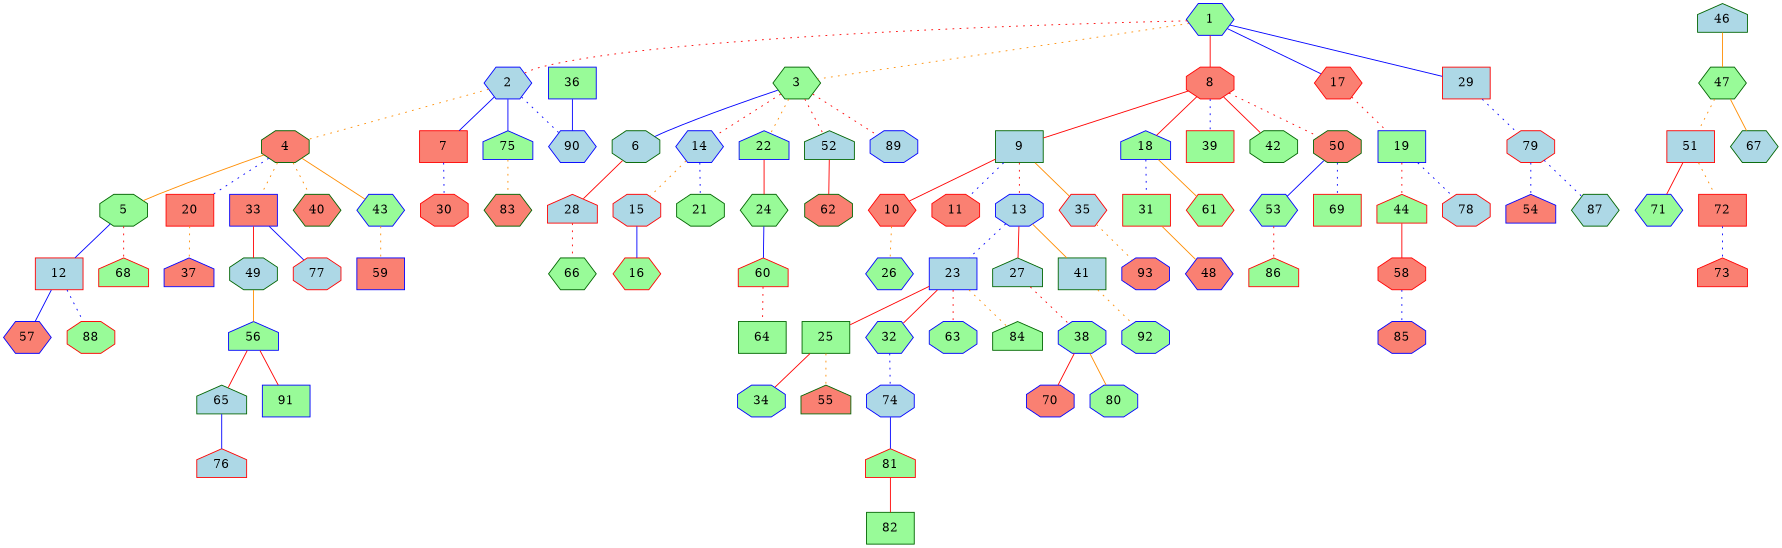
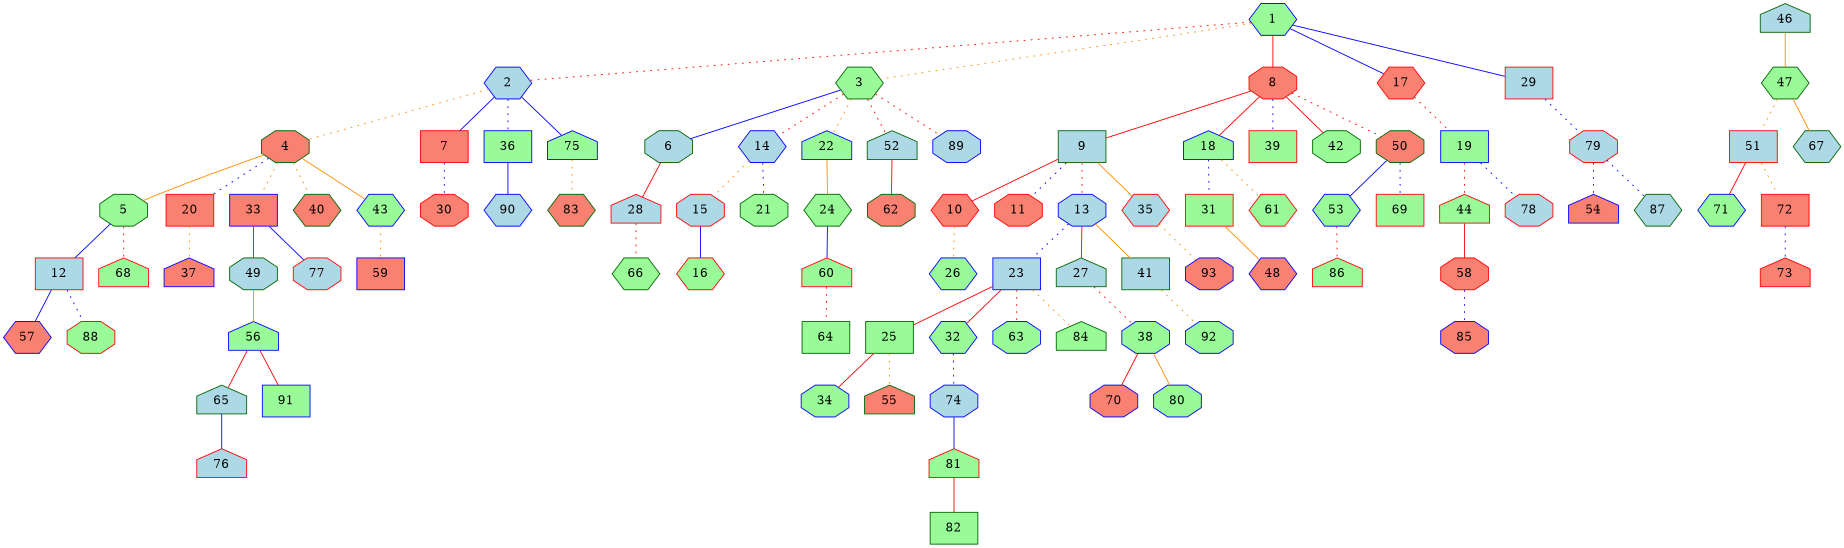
(540, 115) -> (508, 115)
(764, 177) -> (827, 177)
(1177, 178) -> (1240, 178)
